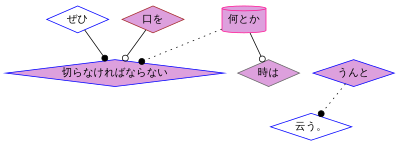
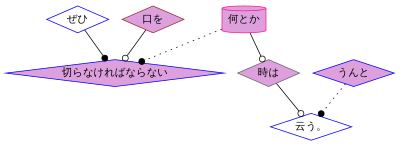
none -> (288, 97)
